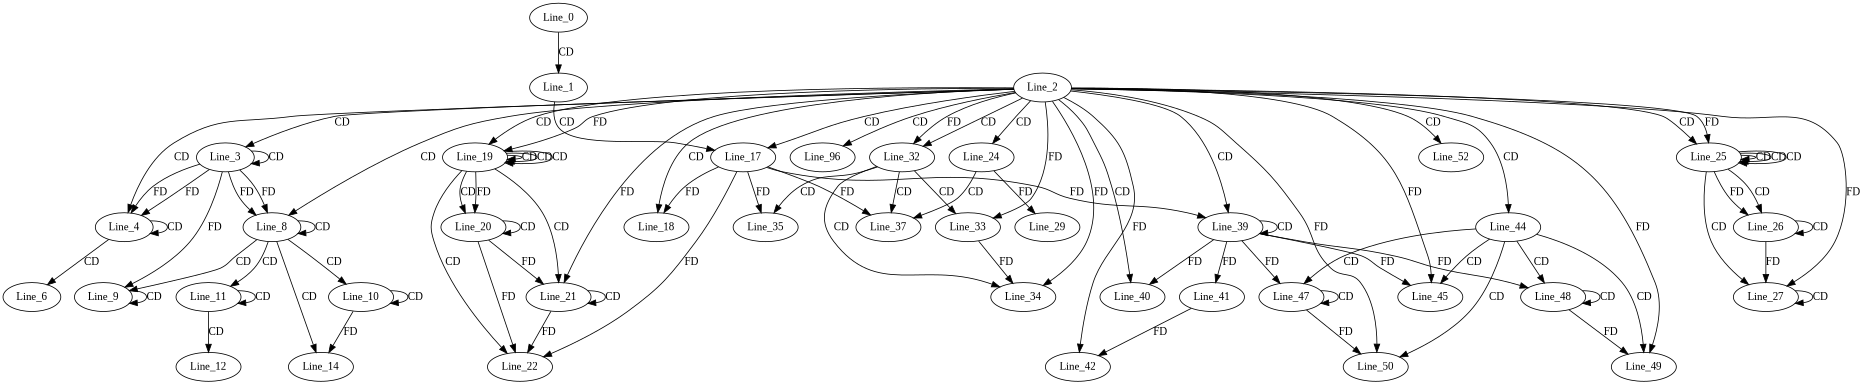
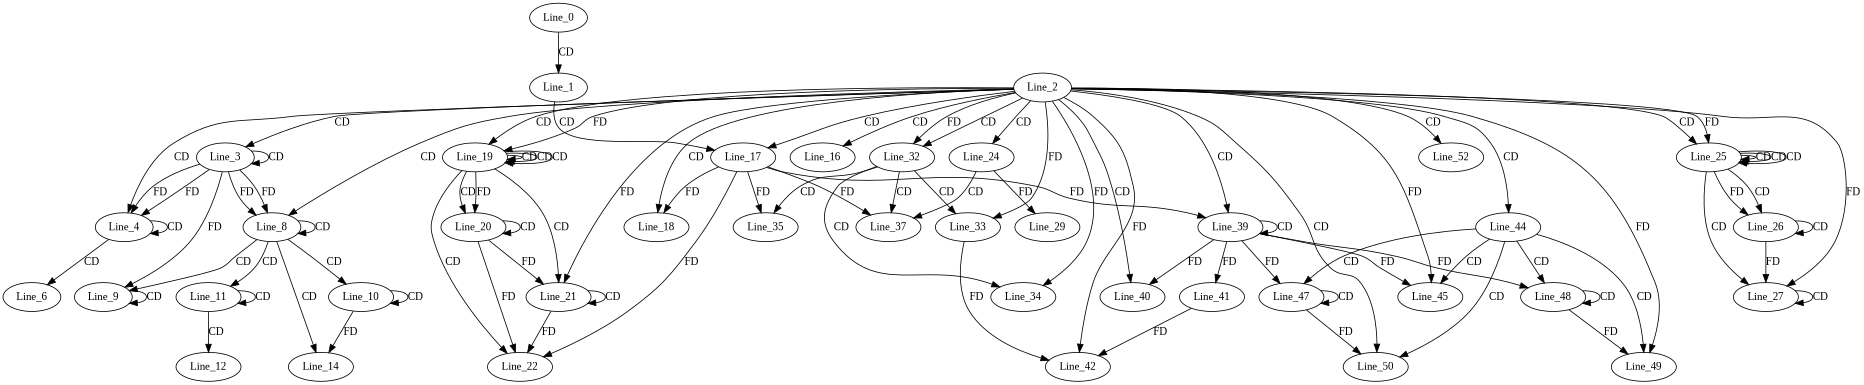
(823, 157) -> (823, 157)
(1321, 227) -> (1321, 227)
(993, 259) -> (974, 318)
